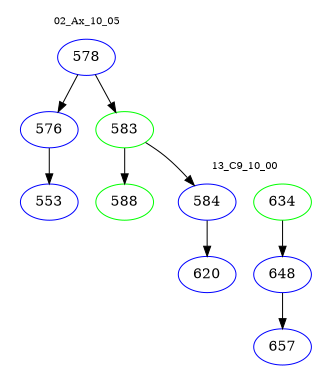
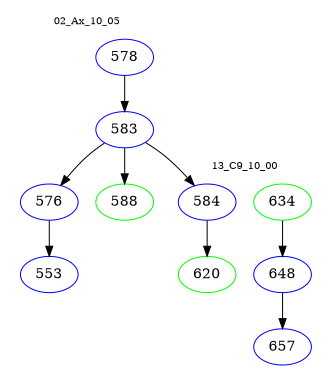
(70, 89) -> (84, 159)
(125, 130) -> (125, 130)
(207, 275) -> (207, 275)
